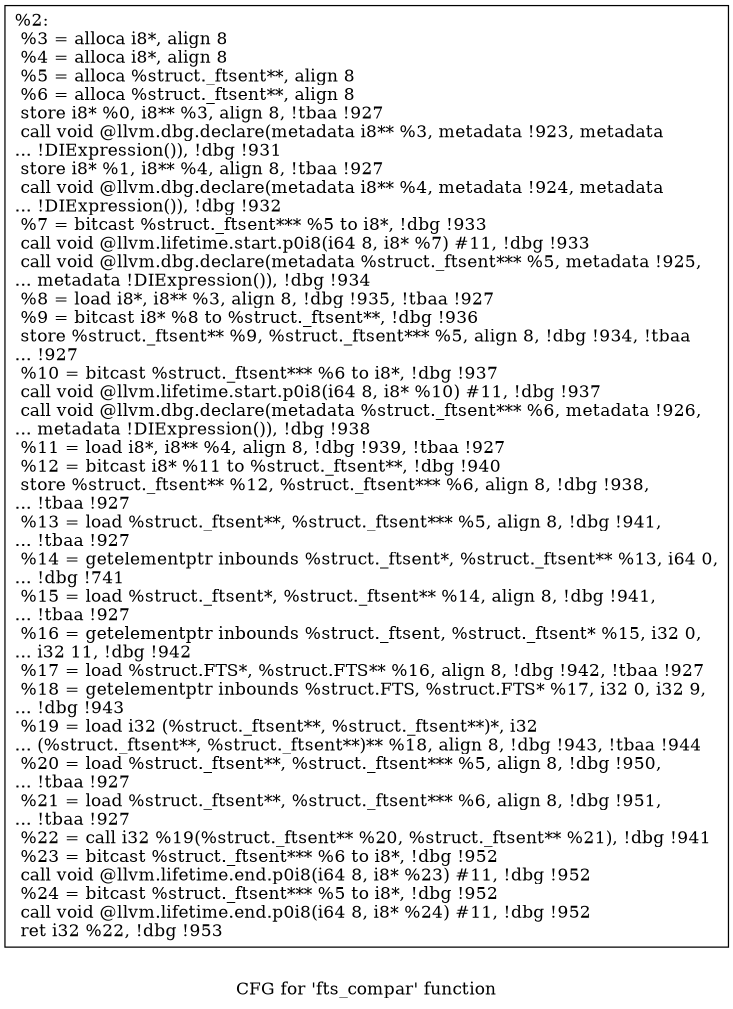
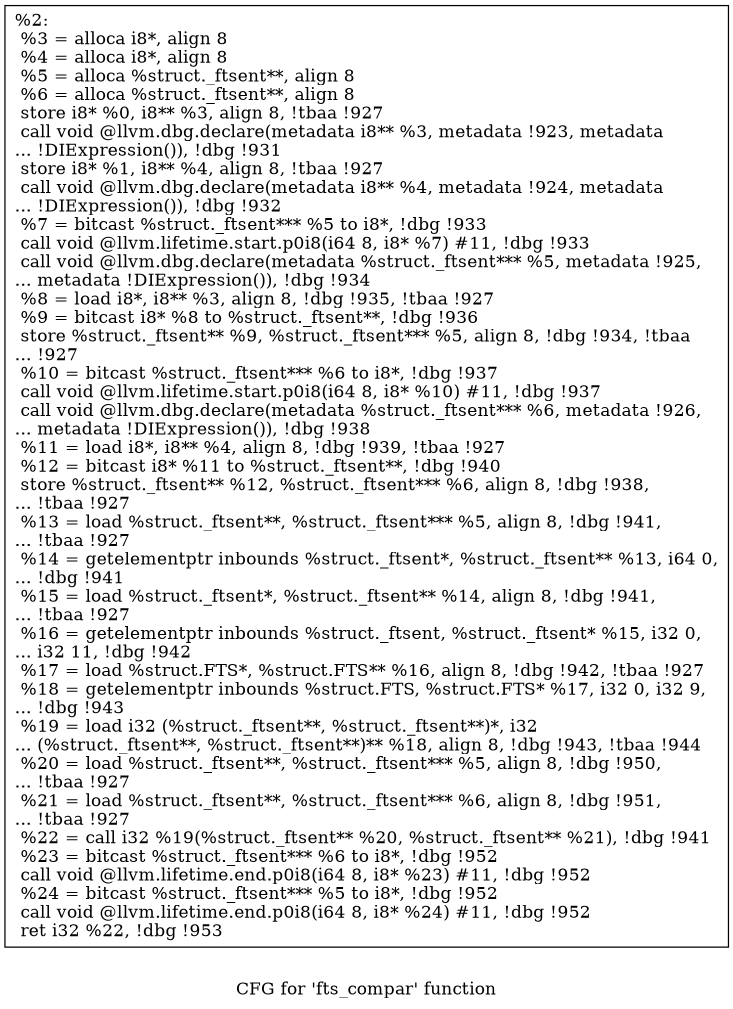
(70, 578) -> (70, 578)
